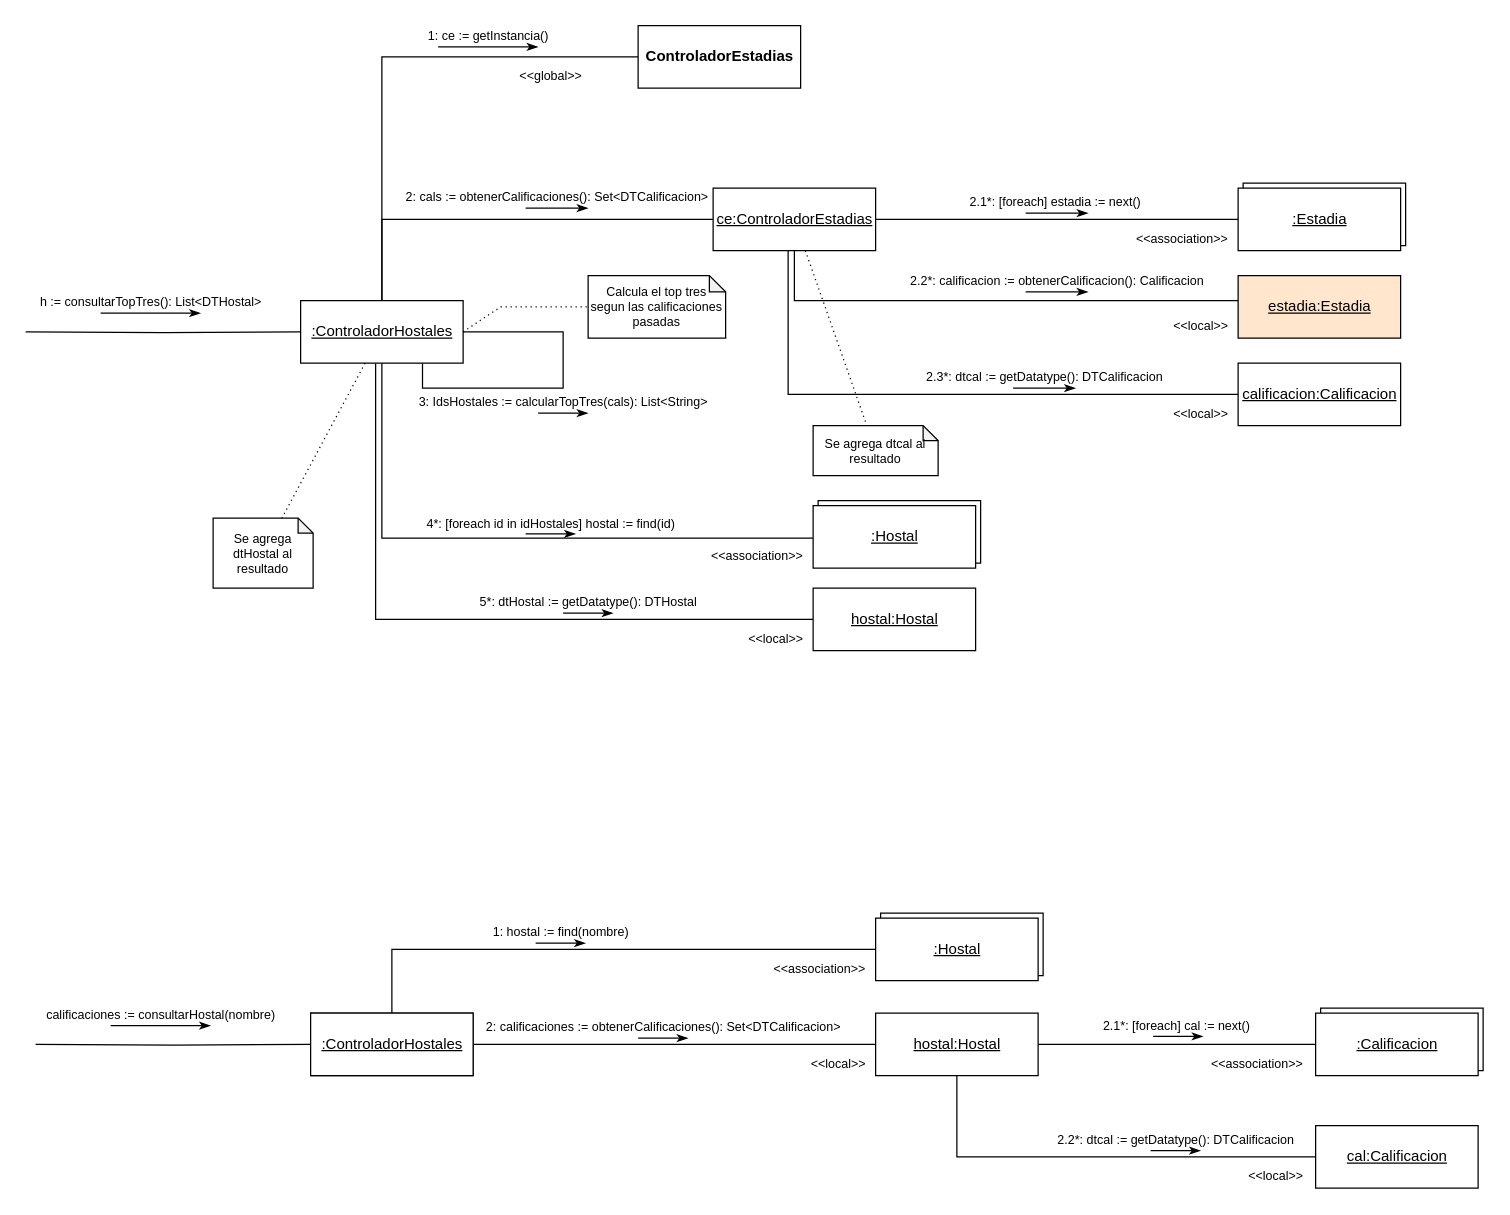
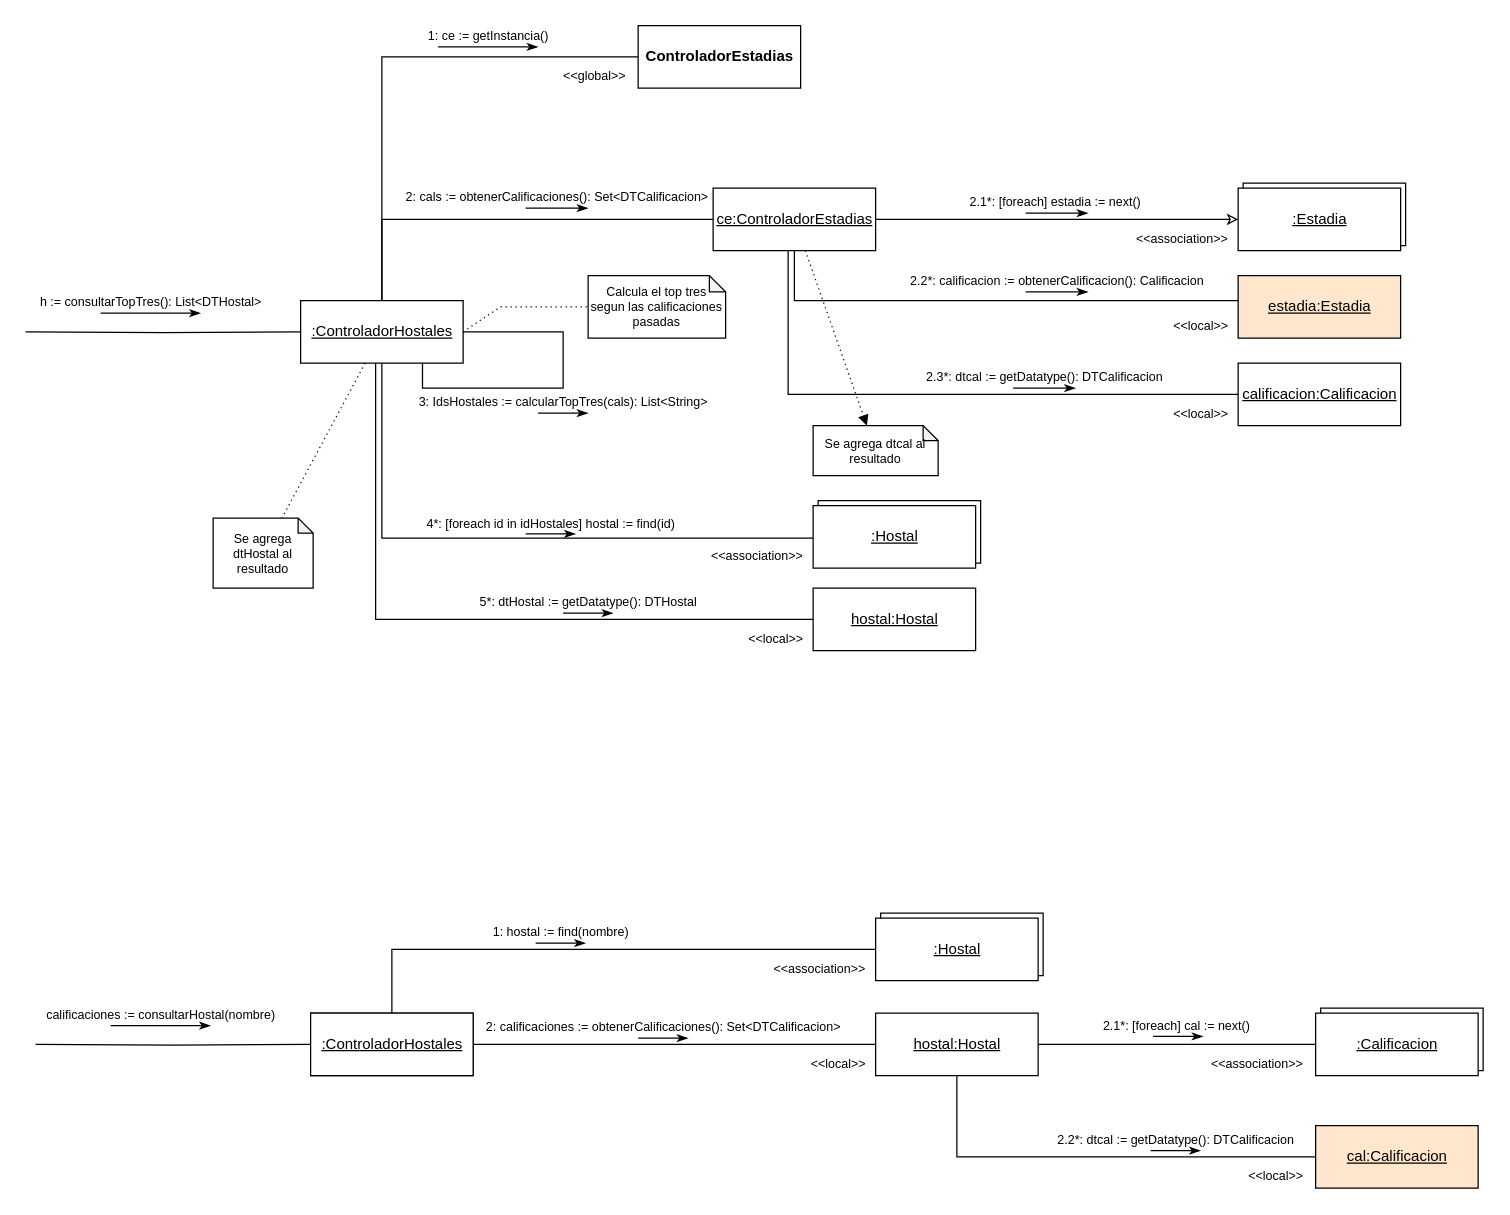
(551, 76) -> (594, 76)
(1231, 219) -> (1228, 219)
(865, 419) -> (863, 414)
(1397, 1157) -> (1397, 1157)
